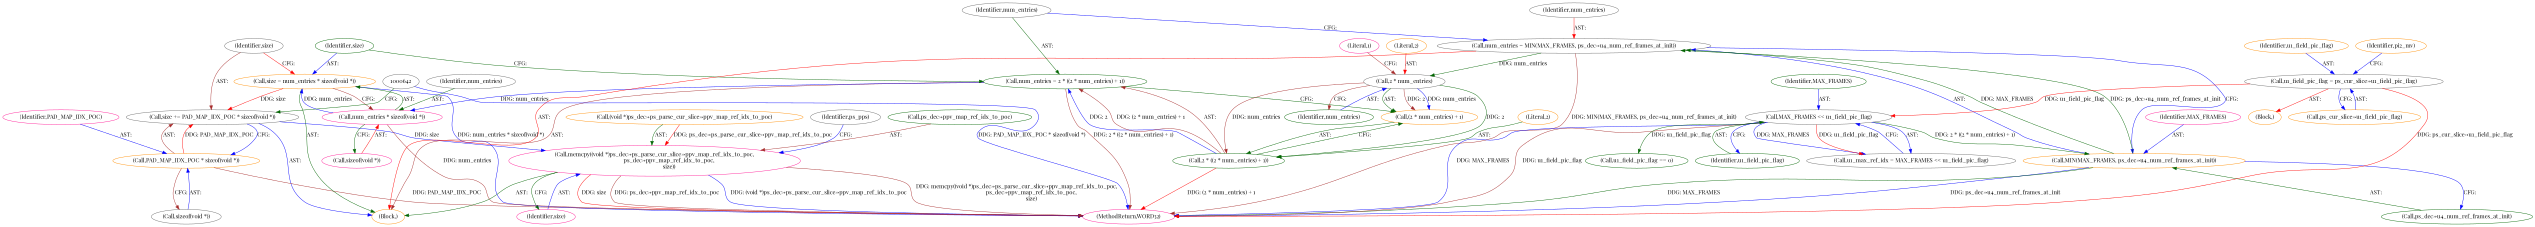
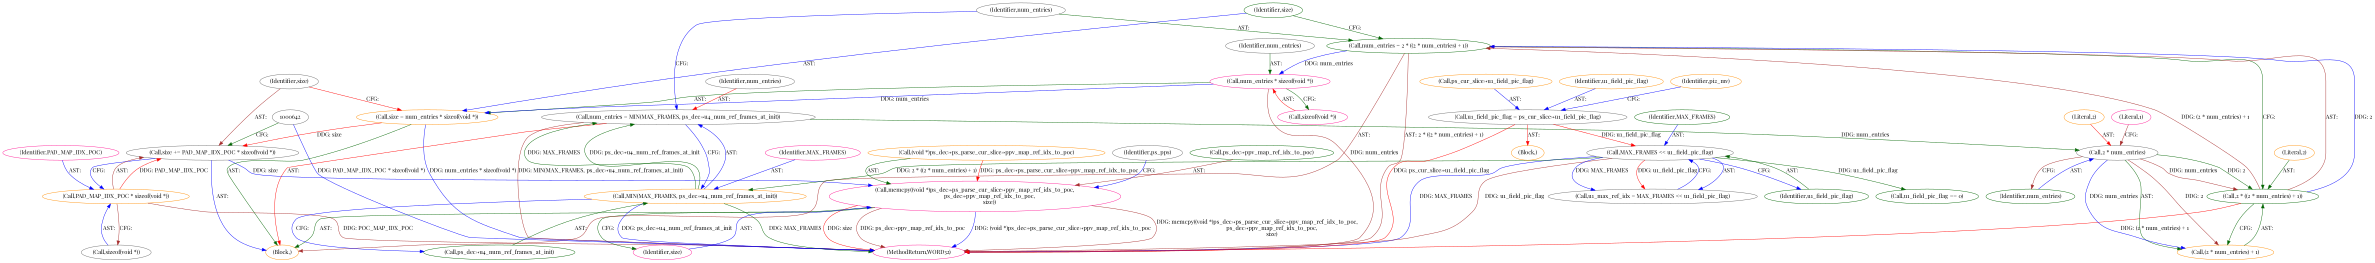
(352, 96) -> none
(1265, 98) -> (1935, 51)
(2339, 98) -> none
(1134, 135) -> (1444, 135)
(447, 193) -> (378, 228)
